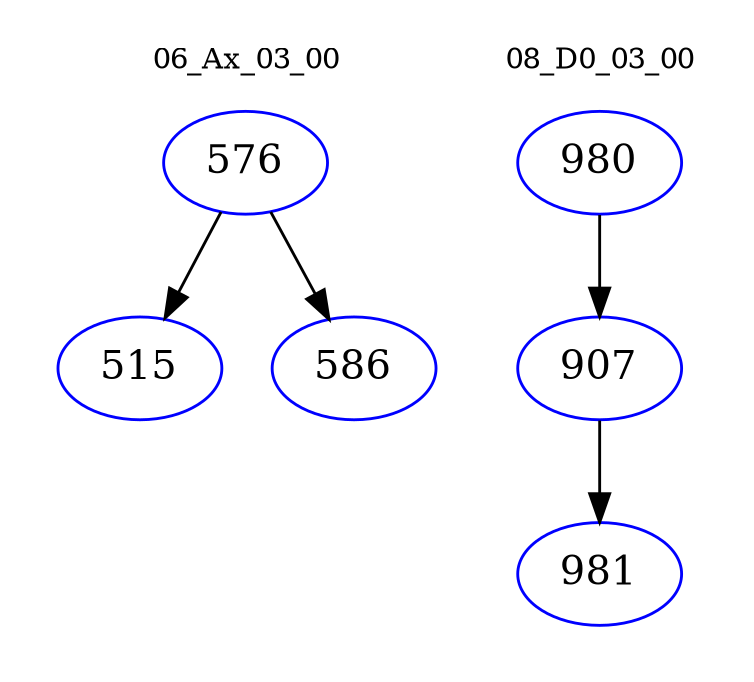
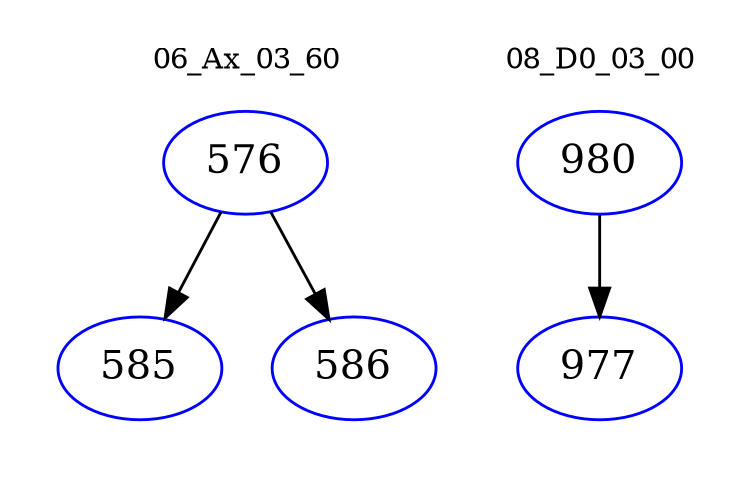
(247, 61) -> (247, 61)
(140, 368) -> (140, 368)
(600, 368) -> (600, 368)
(600, 574) -> none
